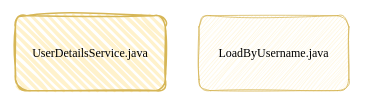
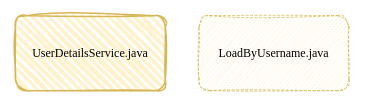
(274, 53) -> (274, 53)
